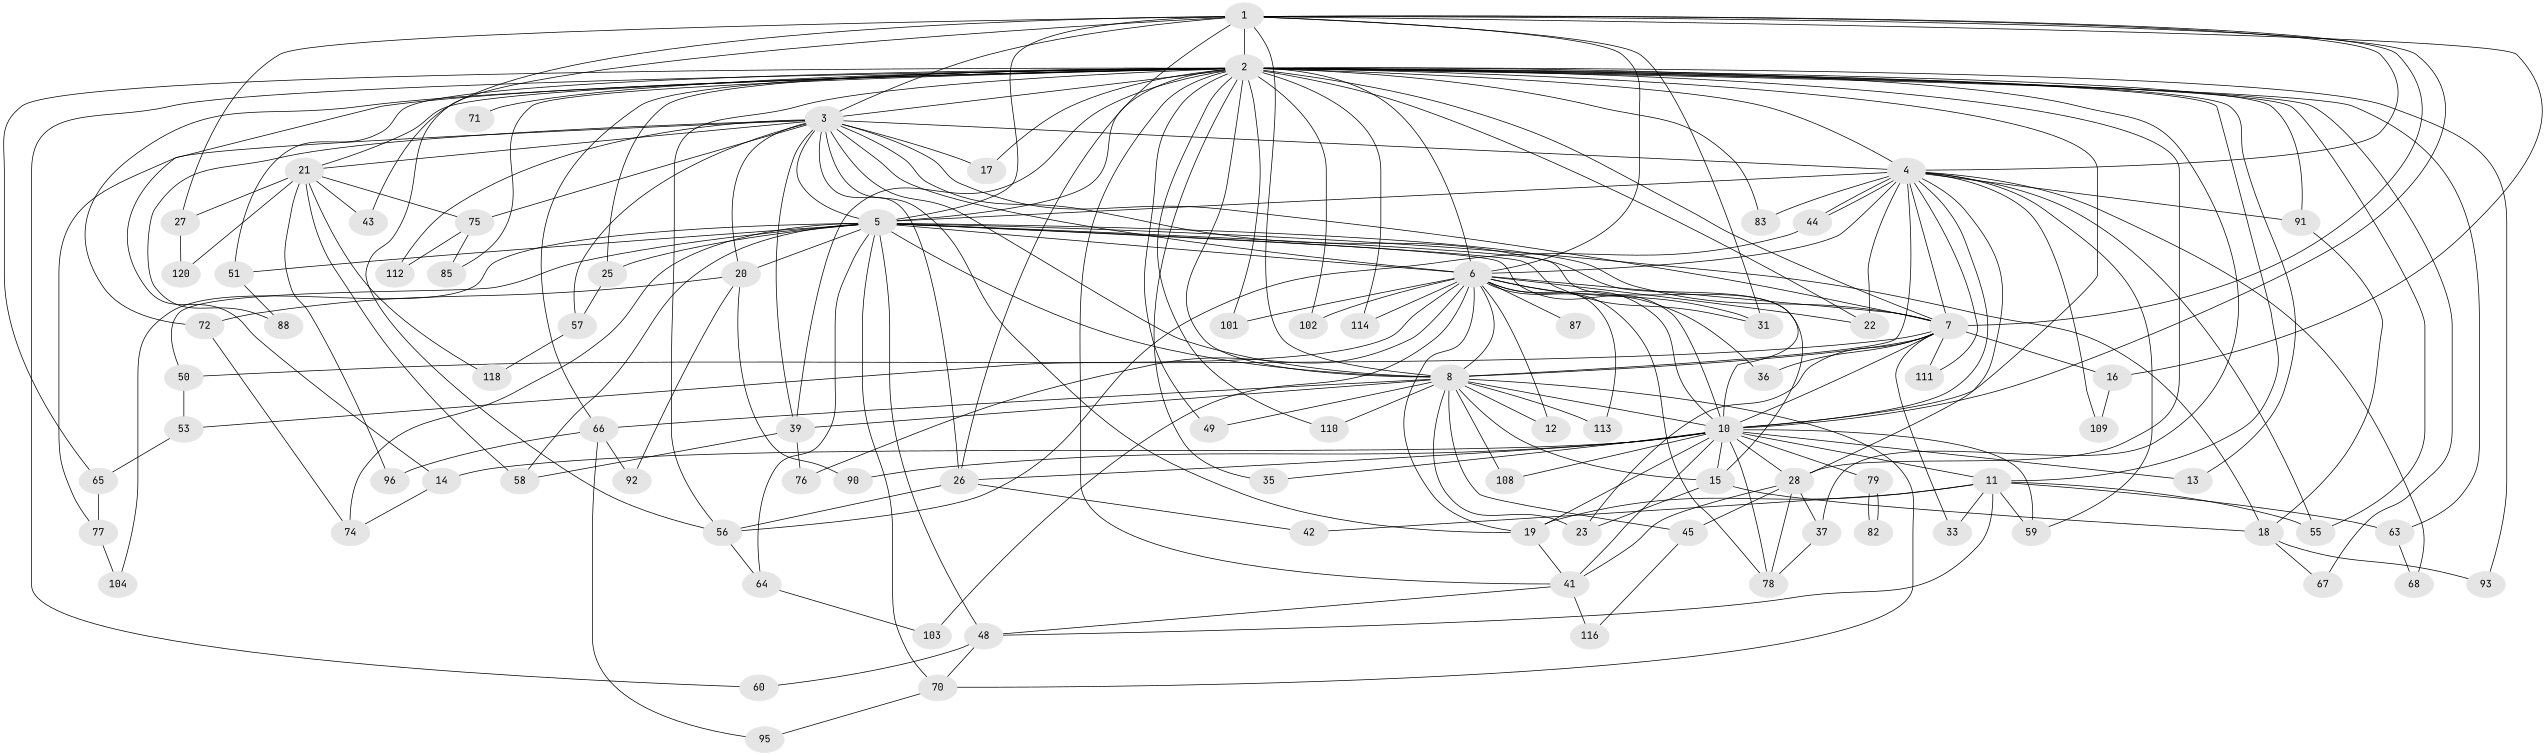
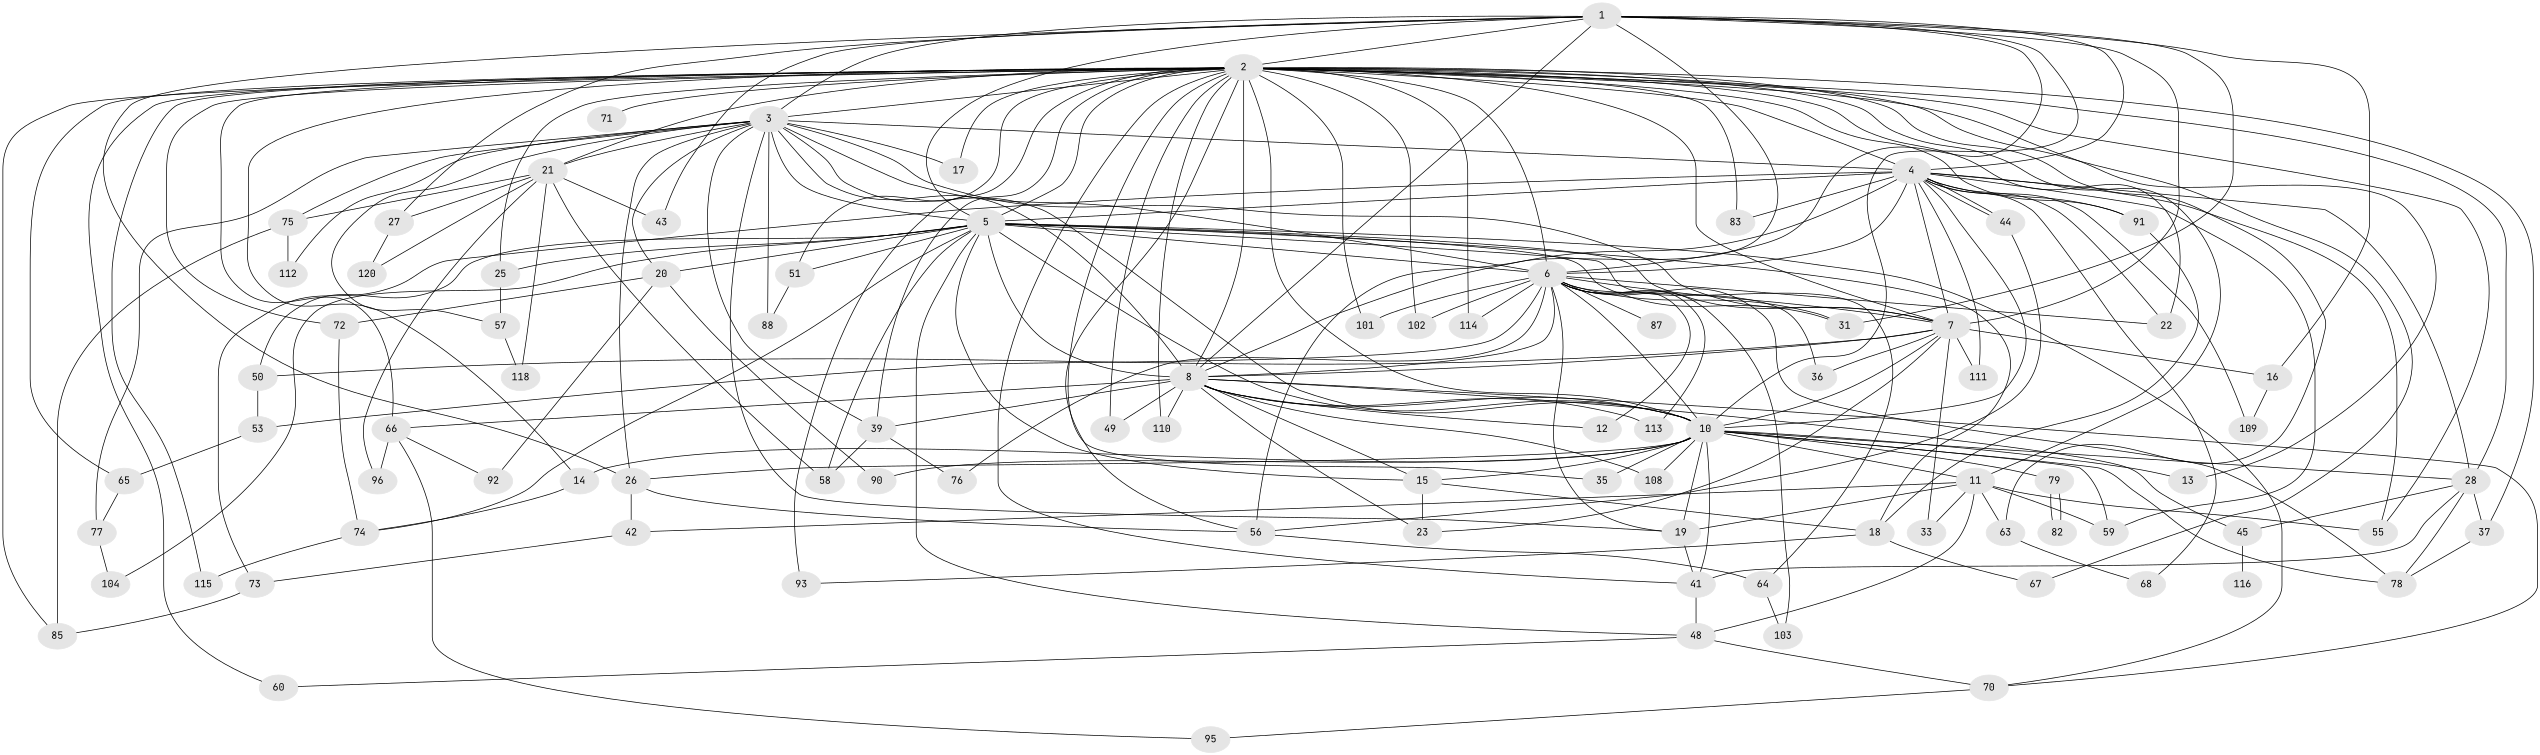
none -> (203, 584)
none -> (255, 584)
(1580, 610) -> none
